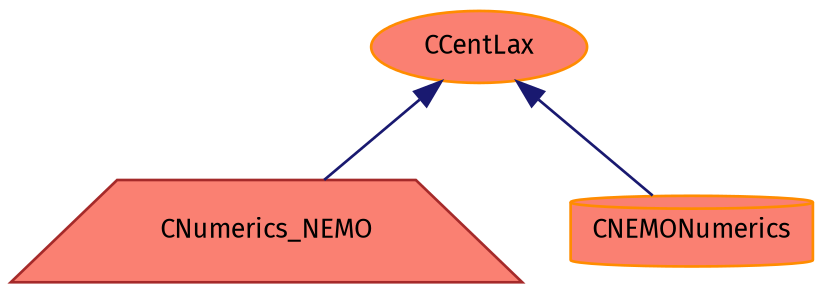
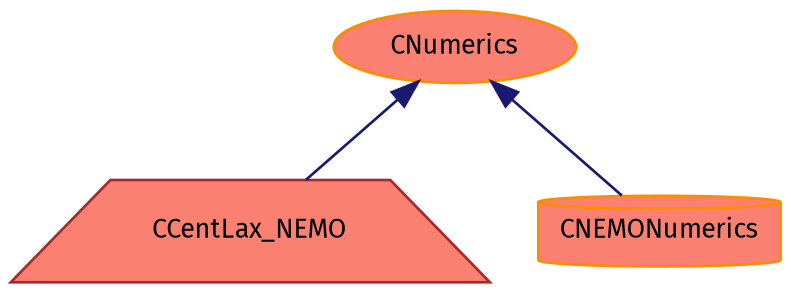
(479, 47) -> (455, 47)
(266, 231) -> (250, 231)
